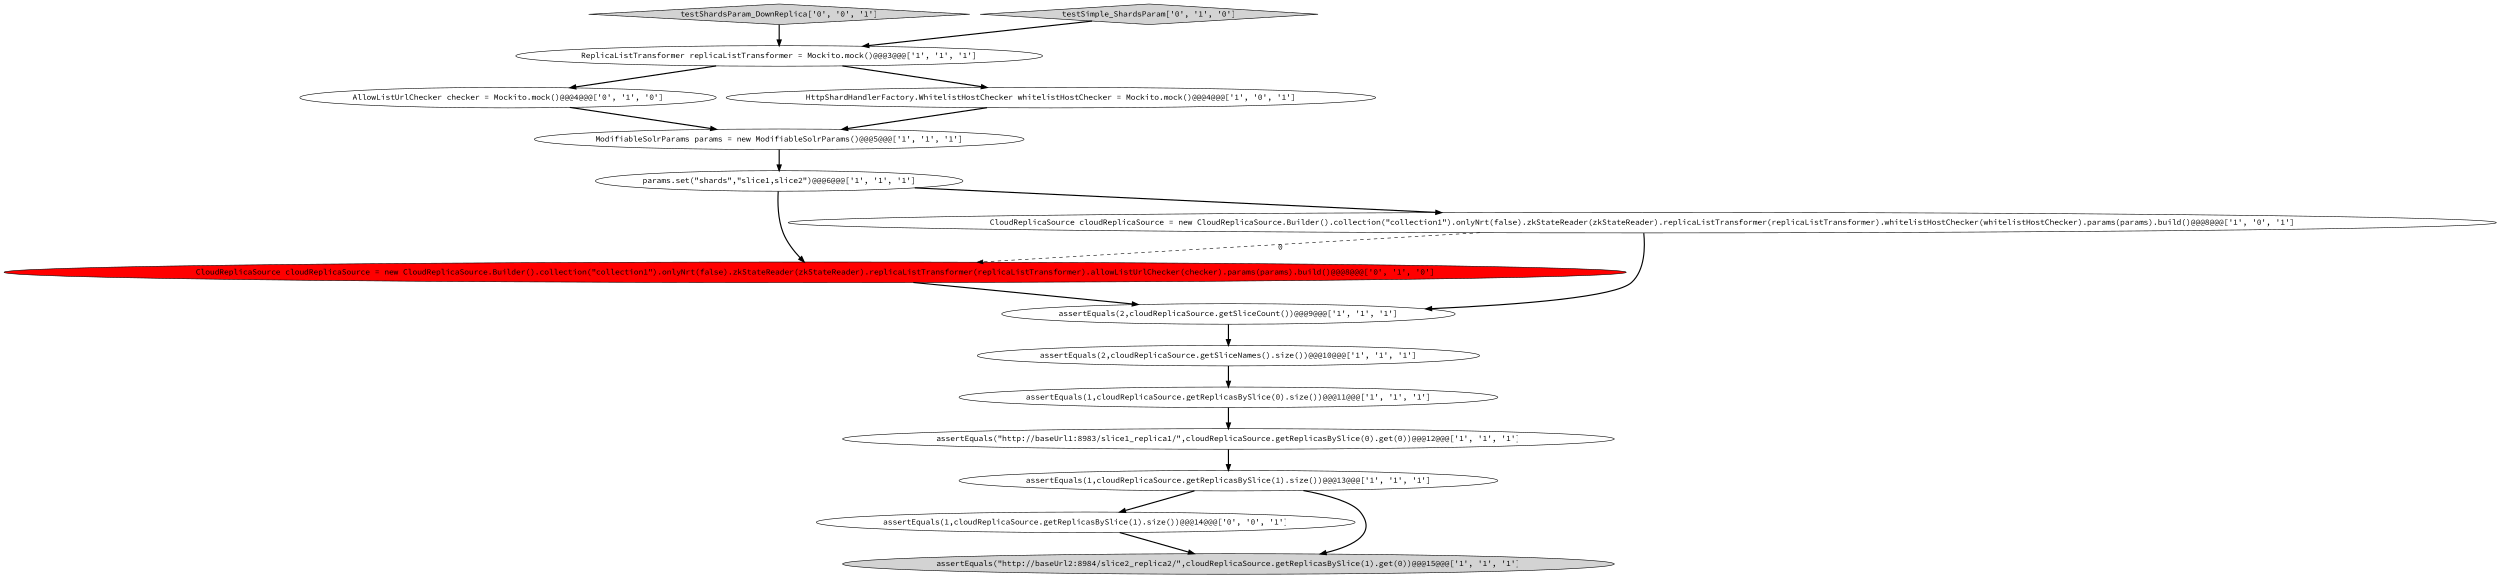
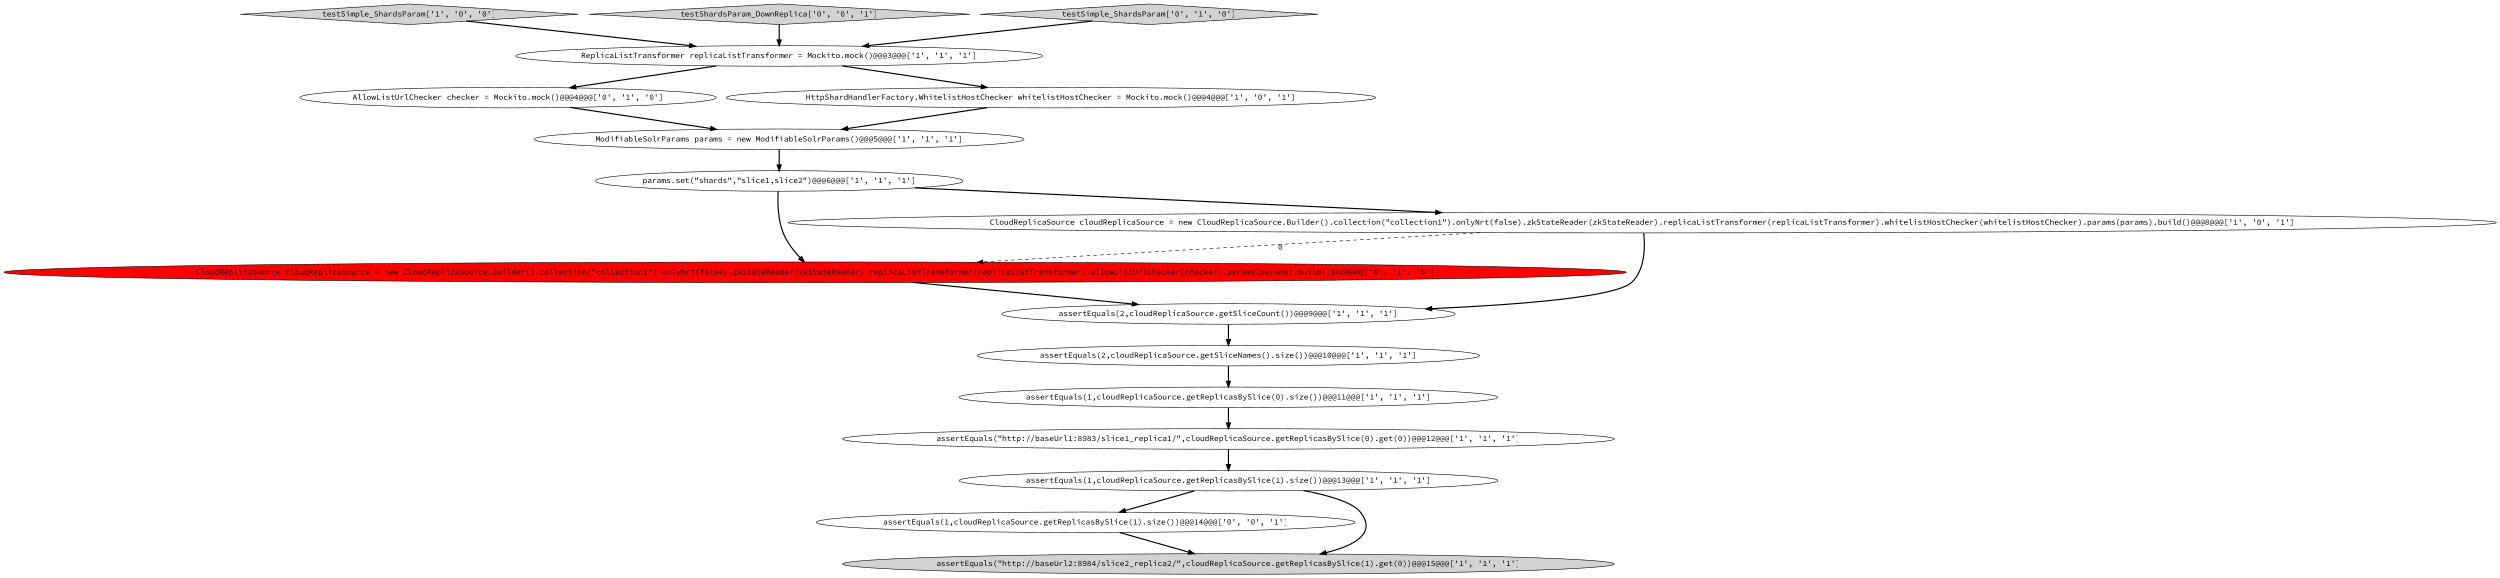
none -> (409, 14)
